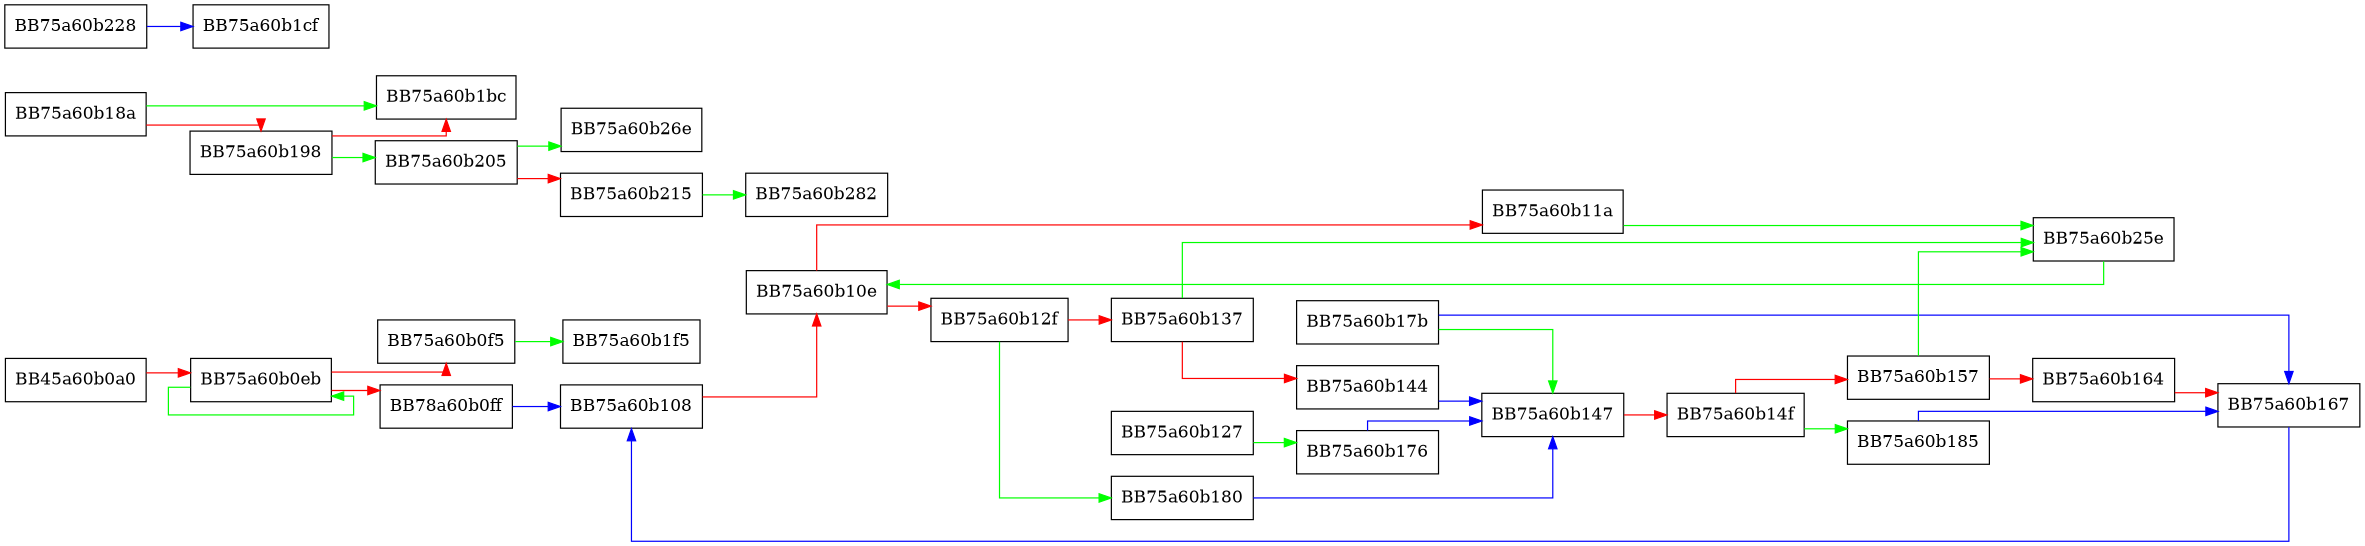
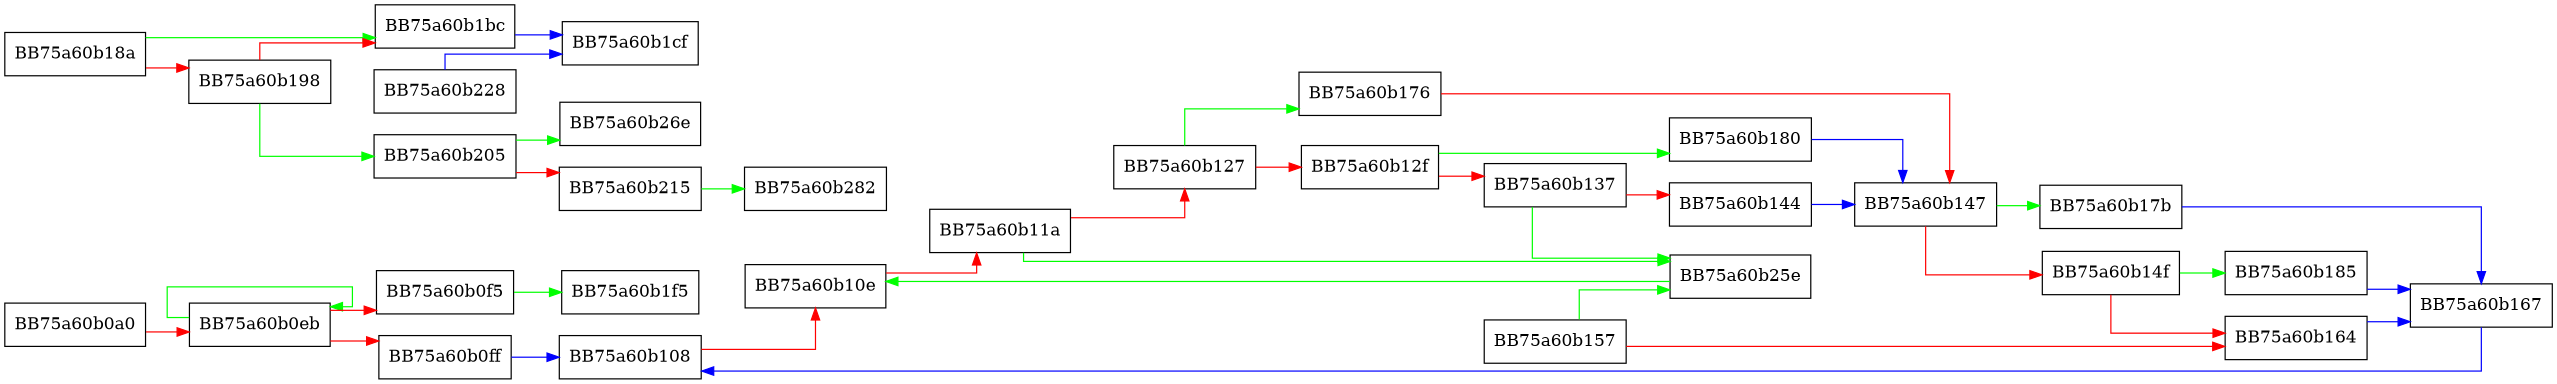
none -> (533, 35)
none -> (1136, 218)
(903, 306) -> (1272, 167)
(1521, 330) -> (2012, 206)
(1779, 379) -> (2143, 333)
(76, 380) -> (75, 325)
(2190, 393) -> (2383, 322)
(446, 407) -> (445, 357)
(1414, 421) -> (1734, 94)
